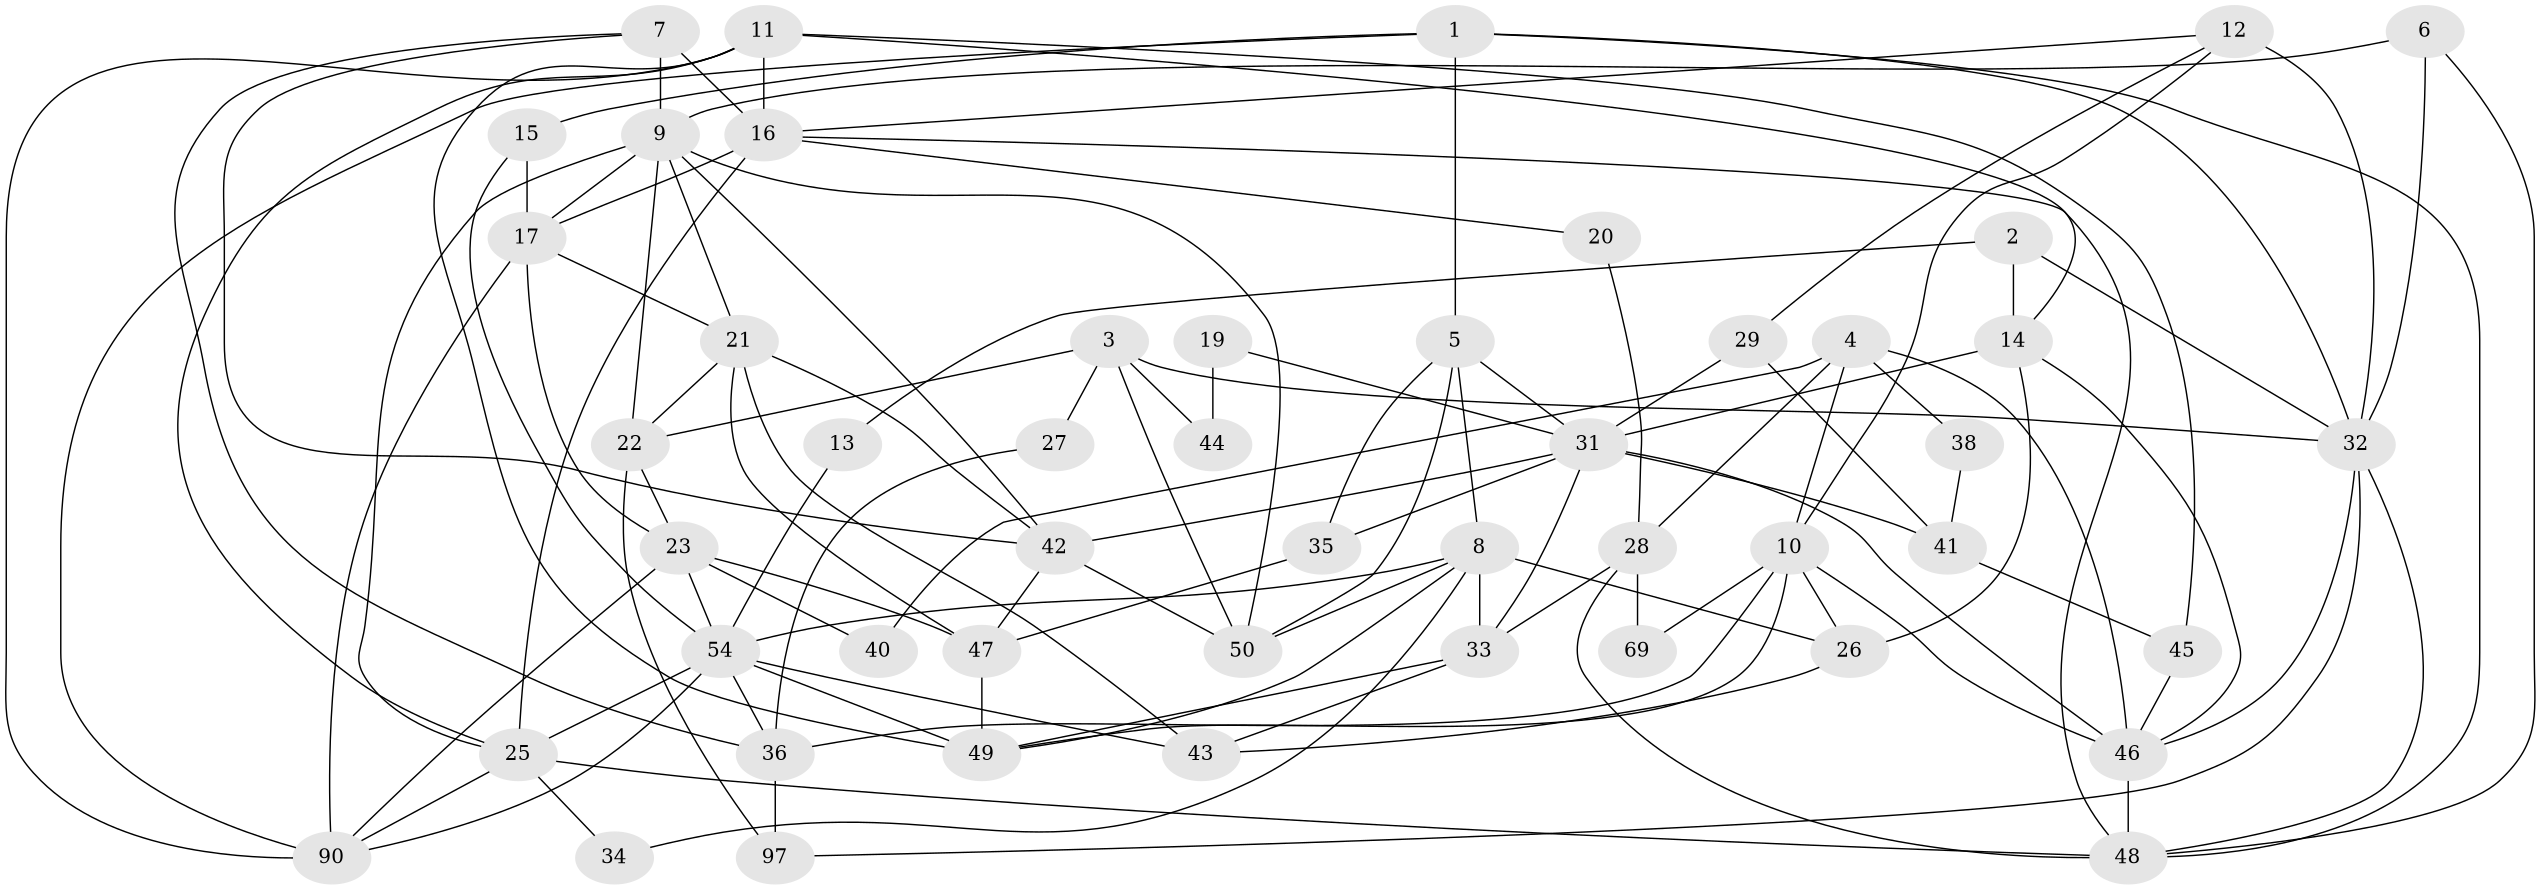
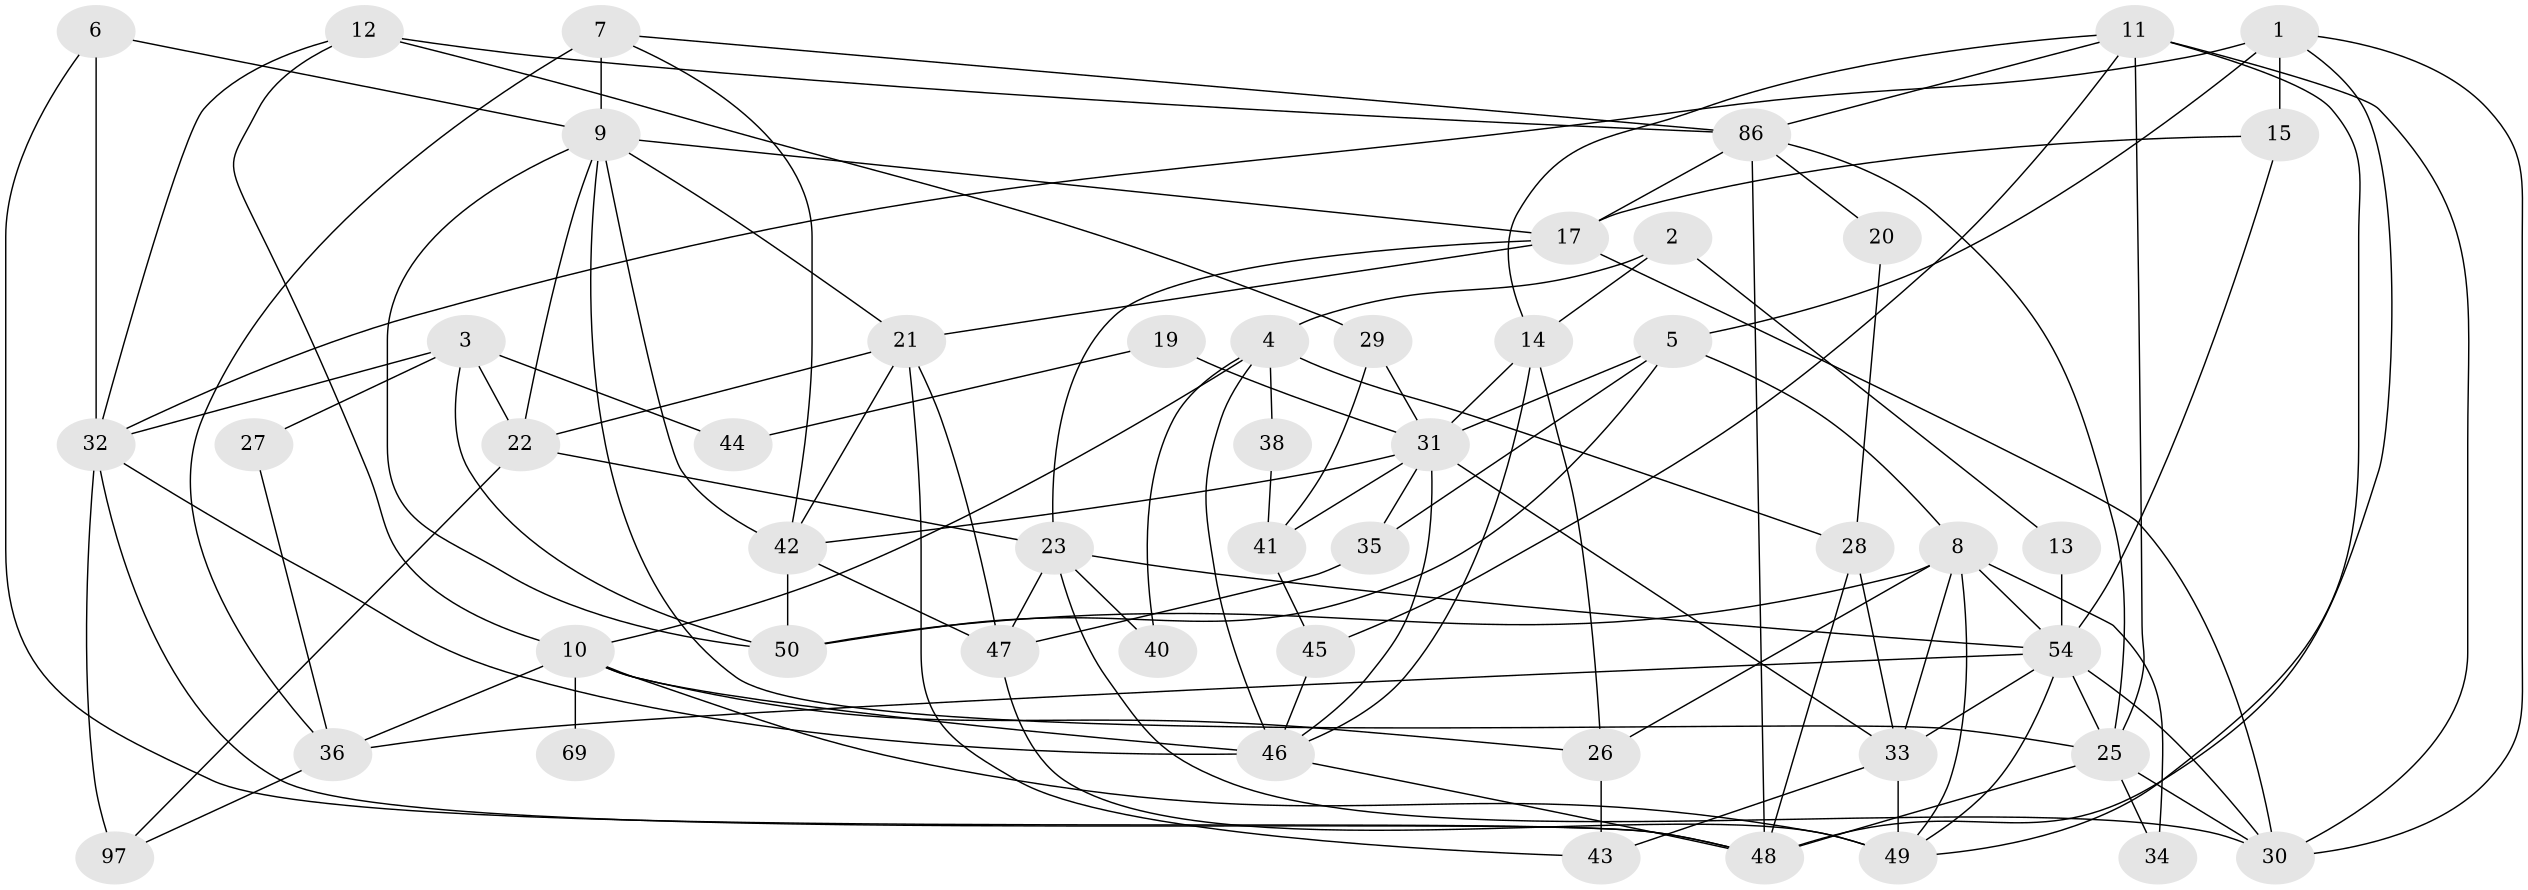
(764, 135) -> (1752, 135)
(2185, 342) -> (1471, 290)
(1638, 602) -> none
(960, 705) -> (1980, 703)
(332, 858) -> (2275, 858)
